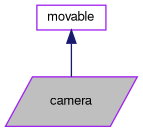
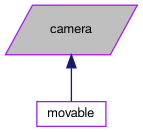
(71, 60) -> (71, 85)
